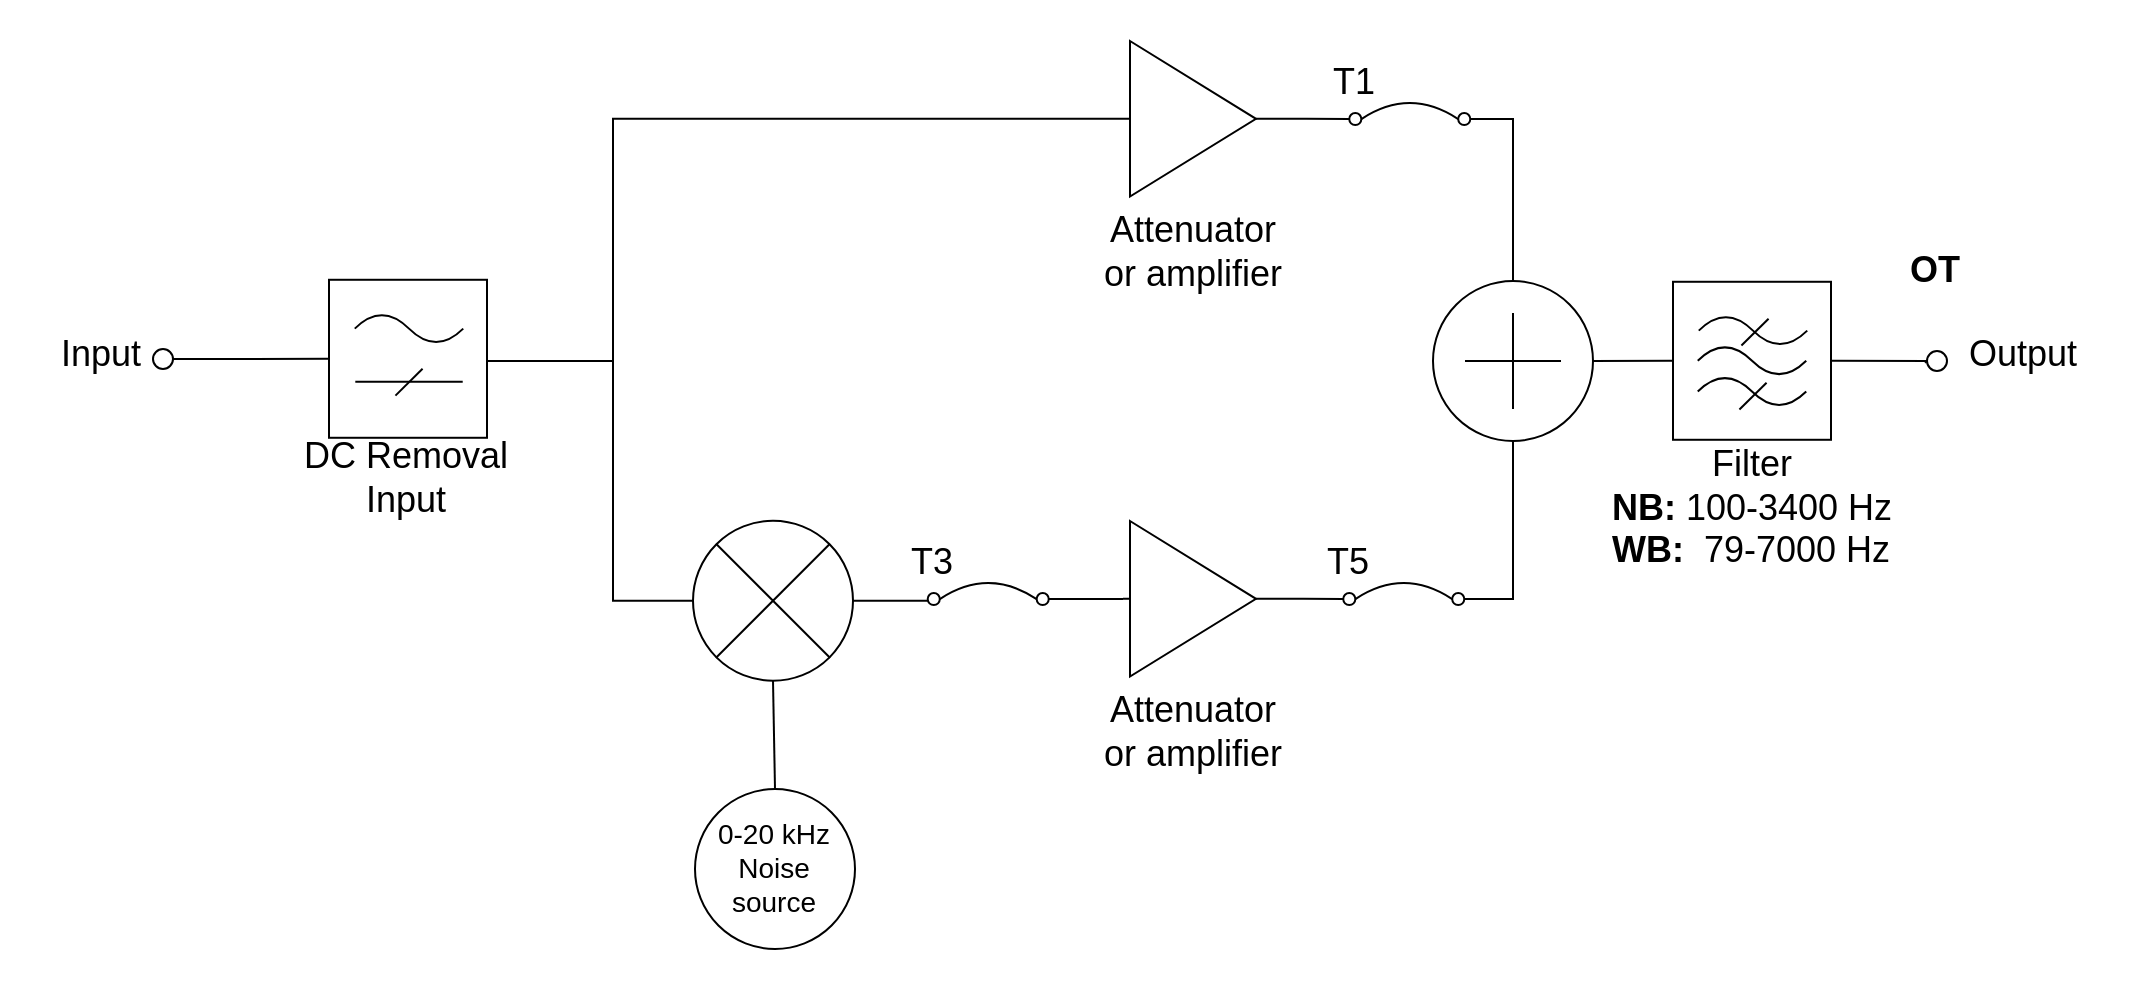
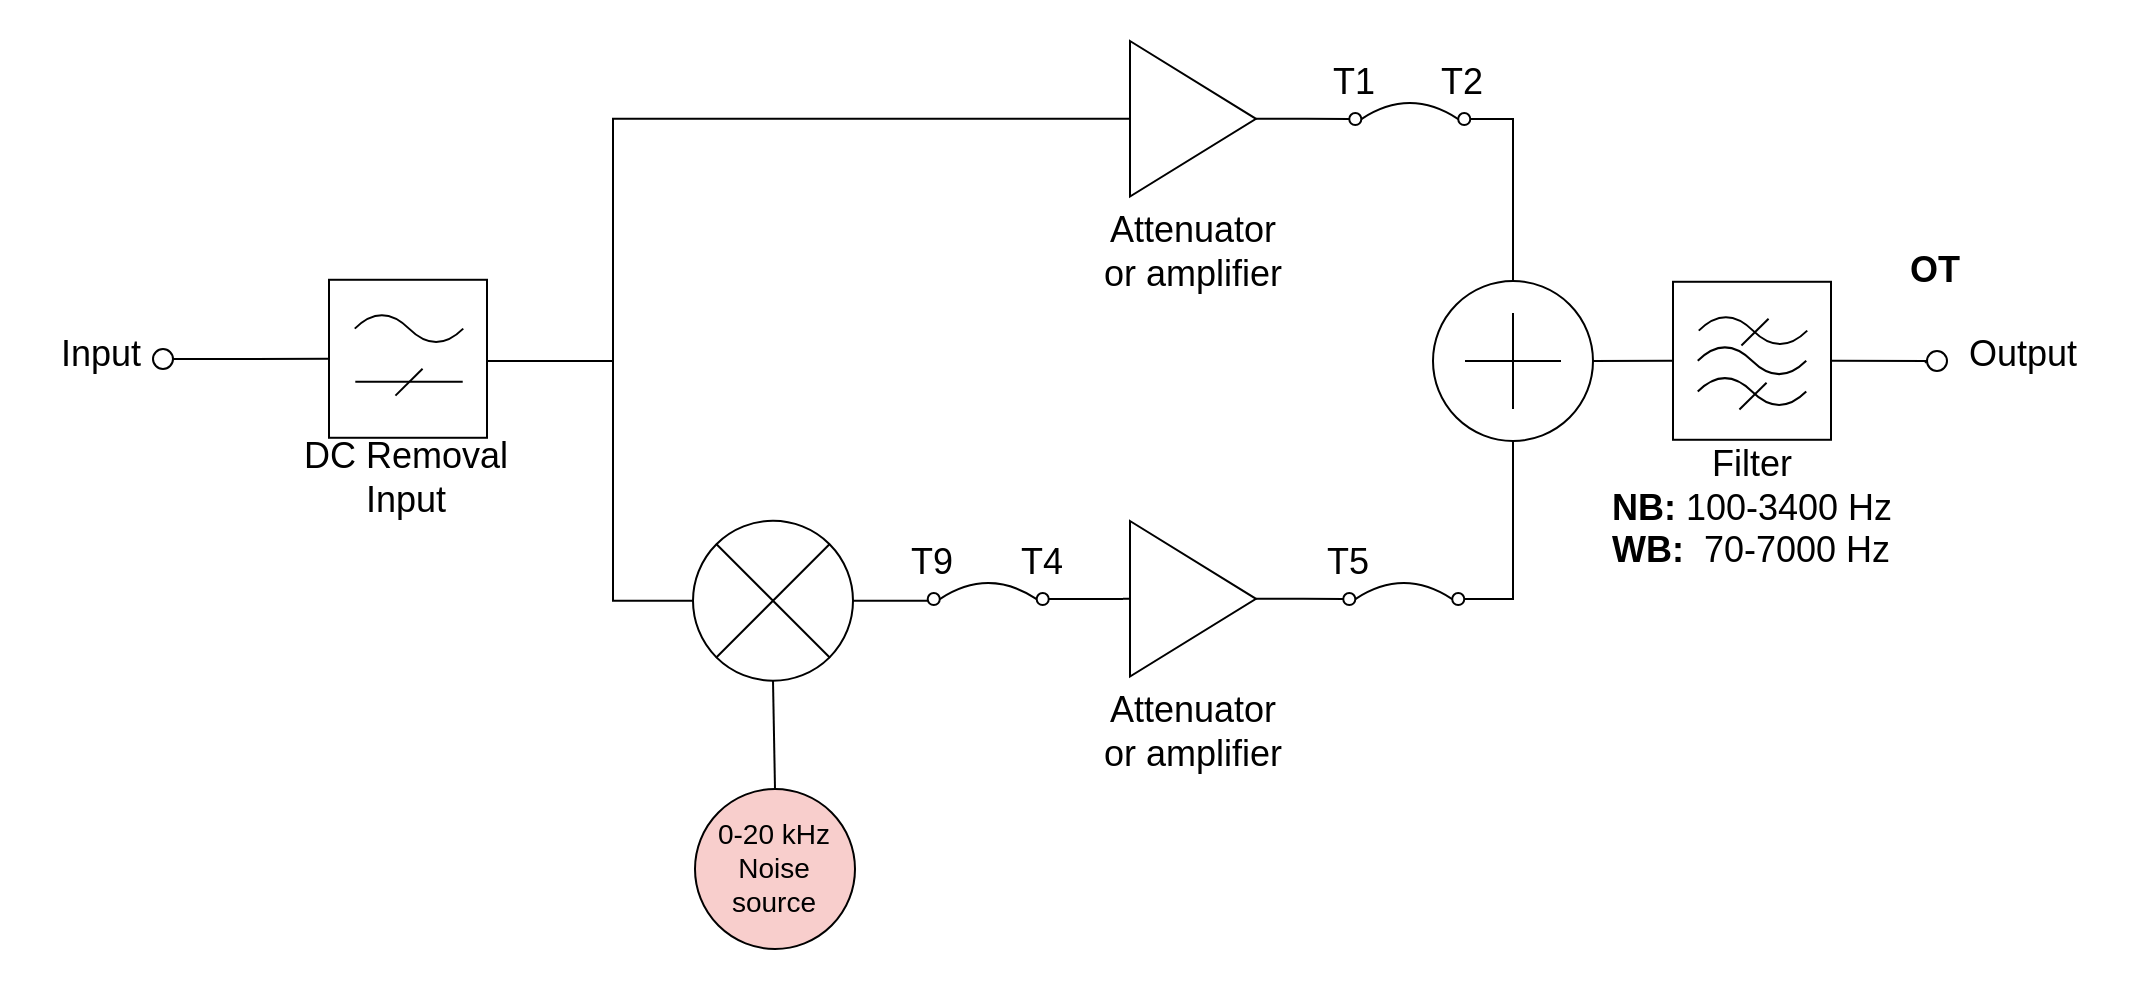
none -> (1464, 83)
(1753, 509) -> (1753, 509)
(933, 563) -> (933, 563)
none -> (1043, 563)
(775, 869) -> (775, 869)
